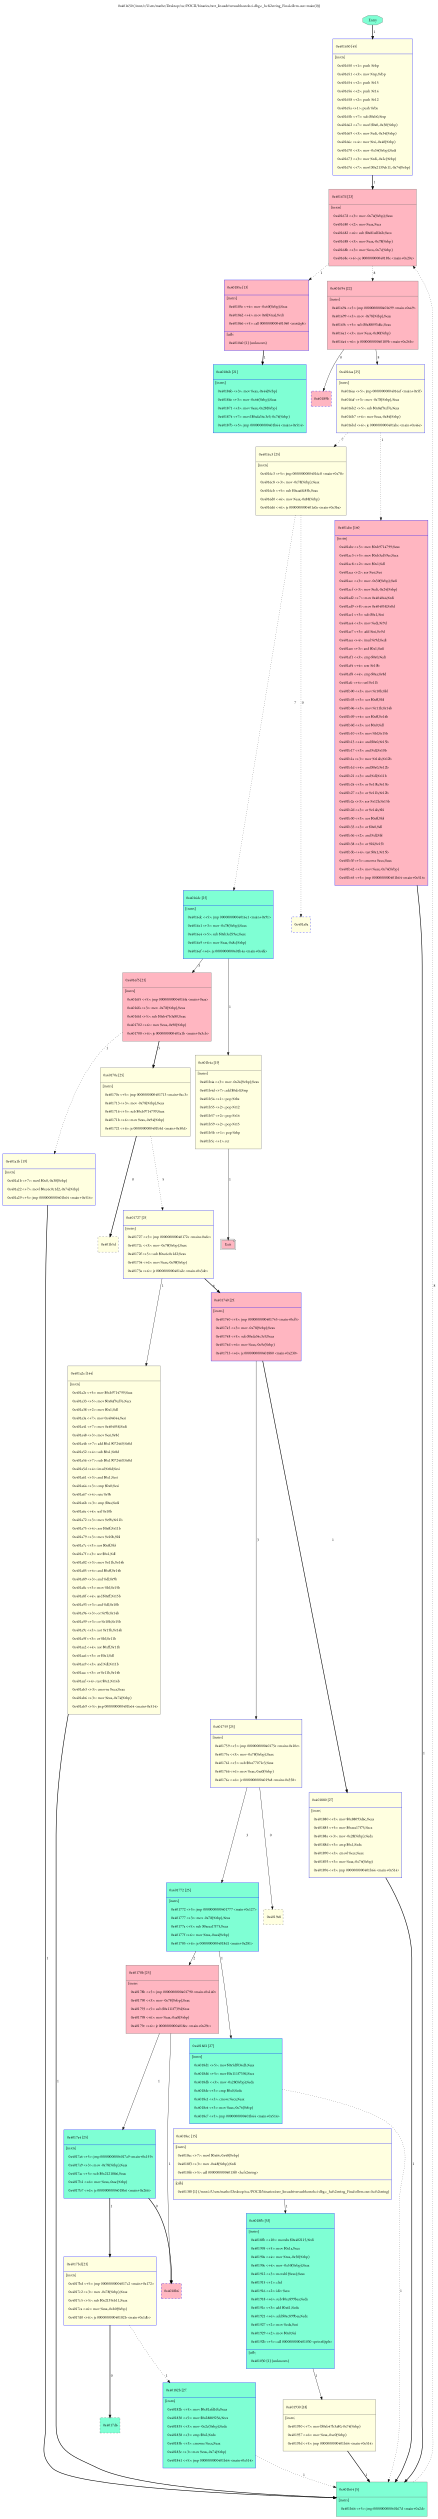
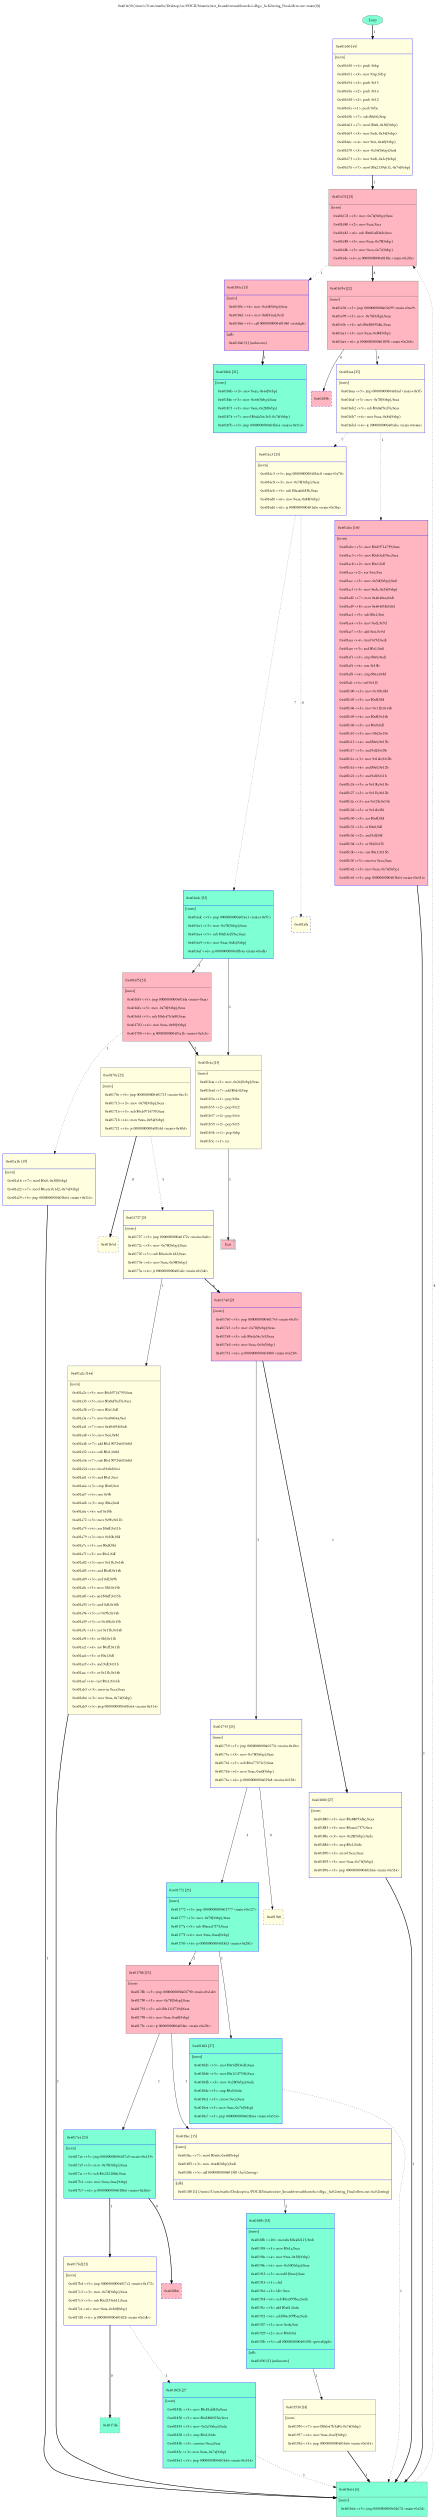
(373, 272) -> (373, 272)
(301, 481) -> (301, 481)
(156, 1053) -> (193, 1047)
(168, 2157) -> (174, 2081)
